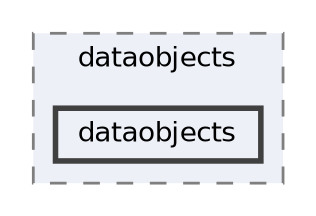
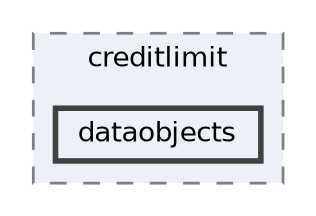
(158, 60) -> (158, 60)
